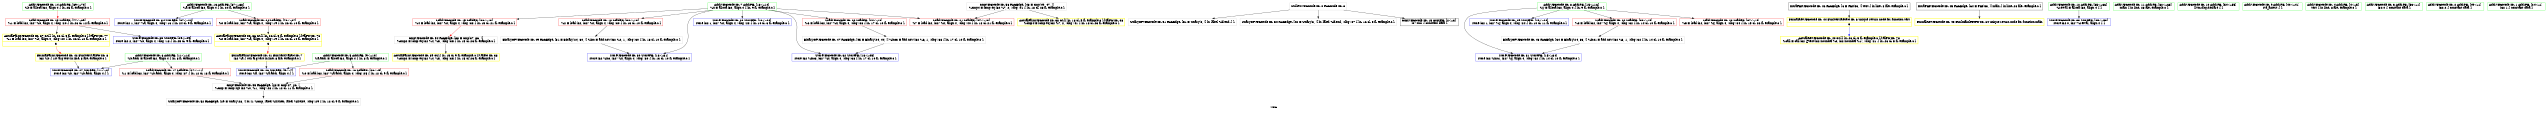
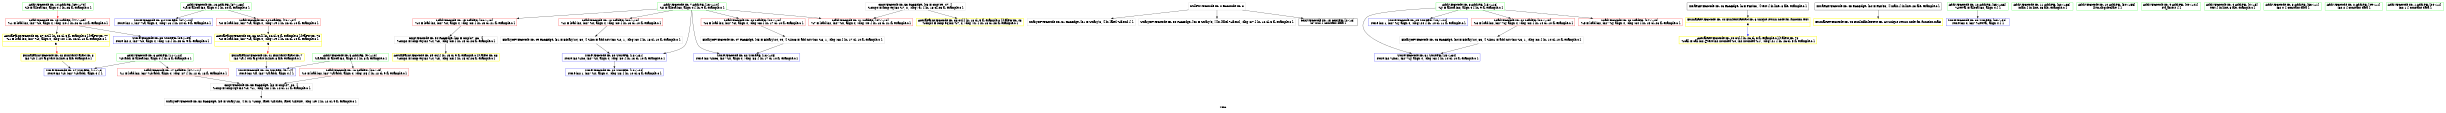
(742, 13) -> (614, 64)
(456, 30) -> (456, 30)
